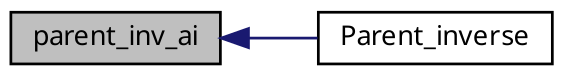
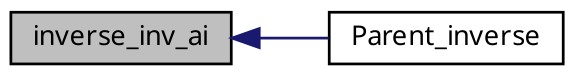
(116, 38) -> (121, 38)
